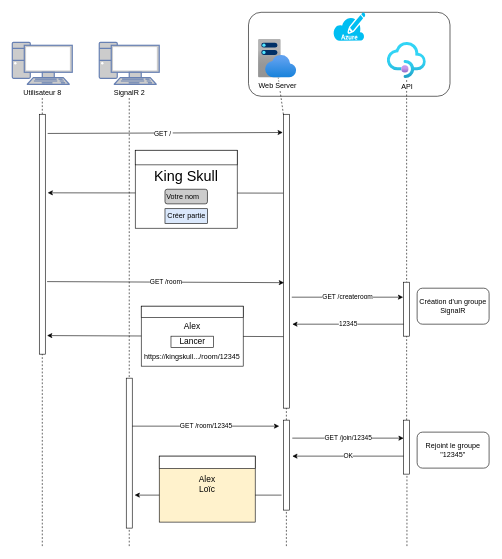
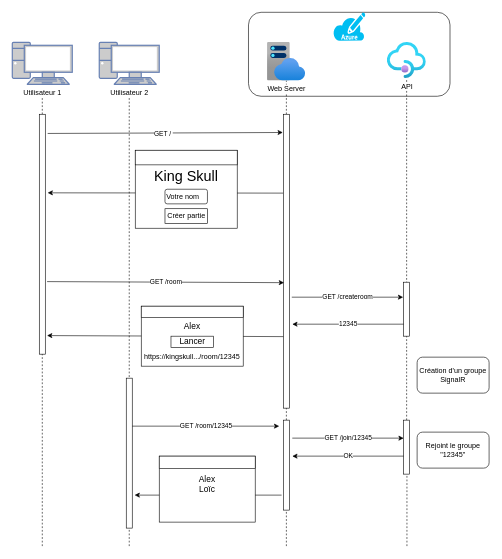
(278, 59) -> (287, 62)
(43, 93) -> (43, 93)
(130, 93) -> (130, 93)
(186, 197) -> (186, 197)
(186, 216) -> (186, 216)
(453, 306) -> (453, 375)
(207, 489) -> (207, 489)
